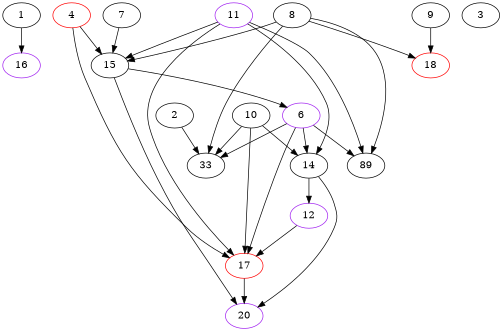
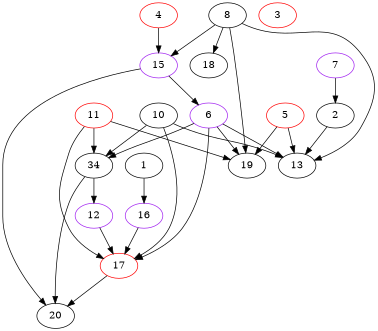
(122, 15) -> (335, 65)
(234, 15) -> (94, 116)
(431, 15) -> none
(481, 15) -> (278, 15)
(117, 37) -> (335, 87)
(175, 39) -> none
(110, 65) -> (159, 65)
(431, 65) -> (209, 65)
none -> (285, 116)
(124, 157) -> (133, 238)
(206, 166) -> (297, 166)
(309, 166) -> (94, 166)
(366, 166) -> (247, 166)
(244, 316) -> (56, 316)
